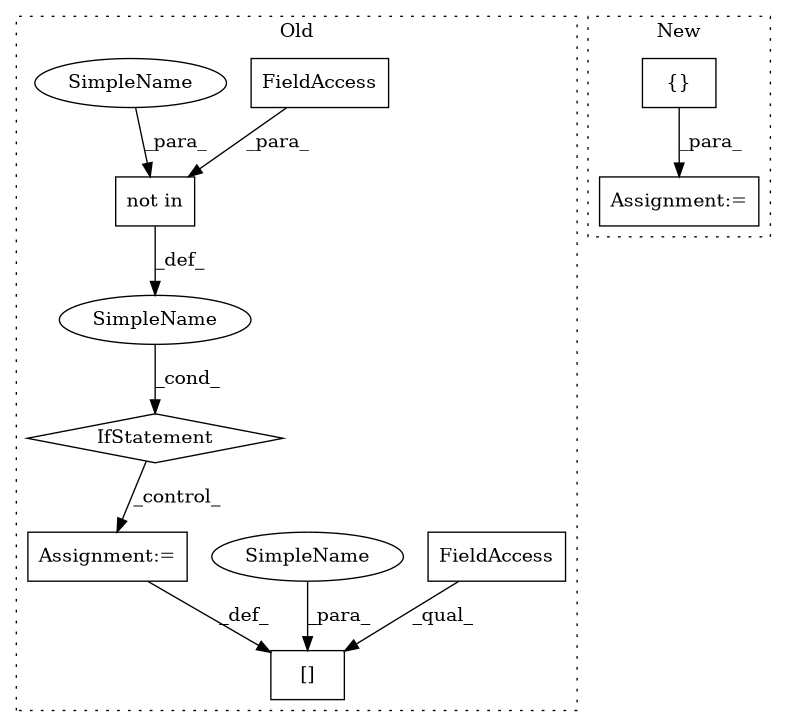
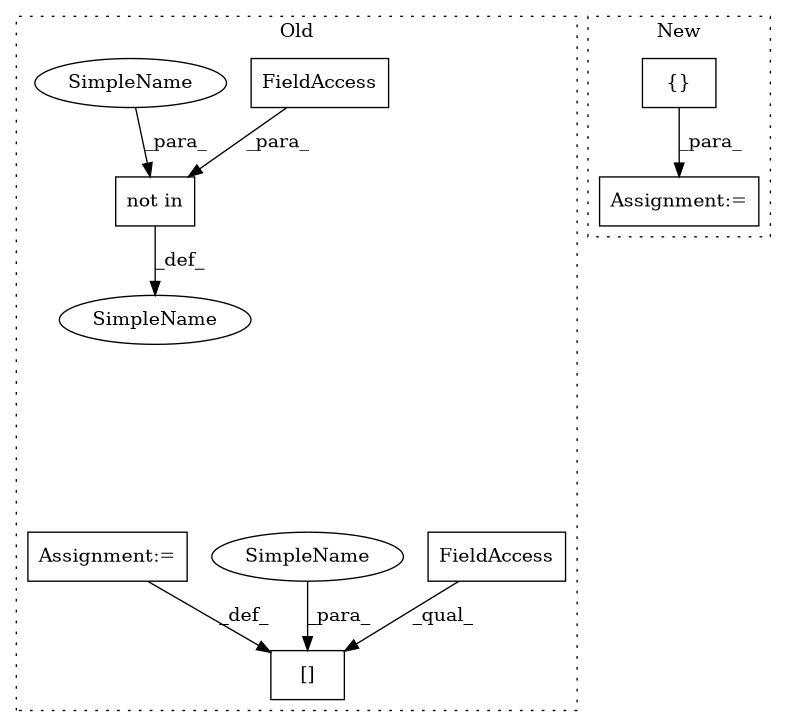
(155, 438) -> none
